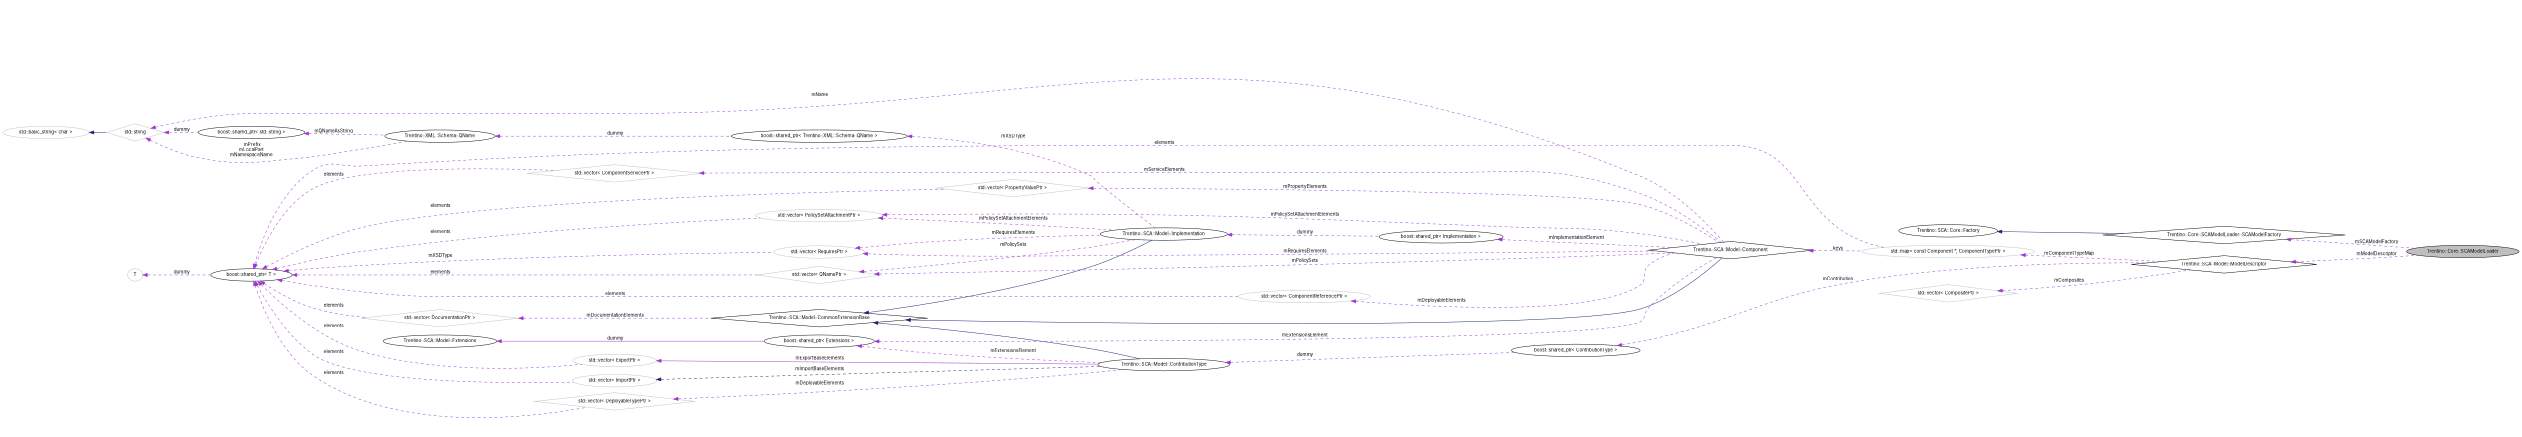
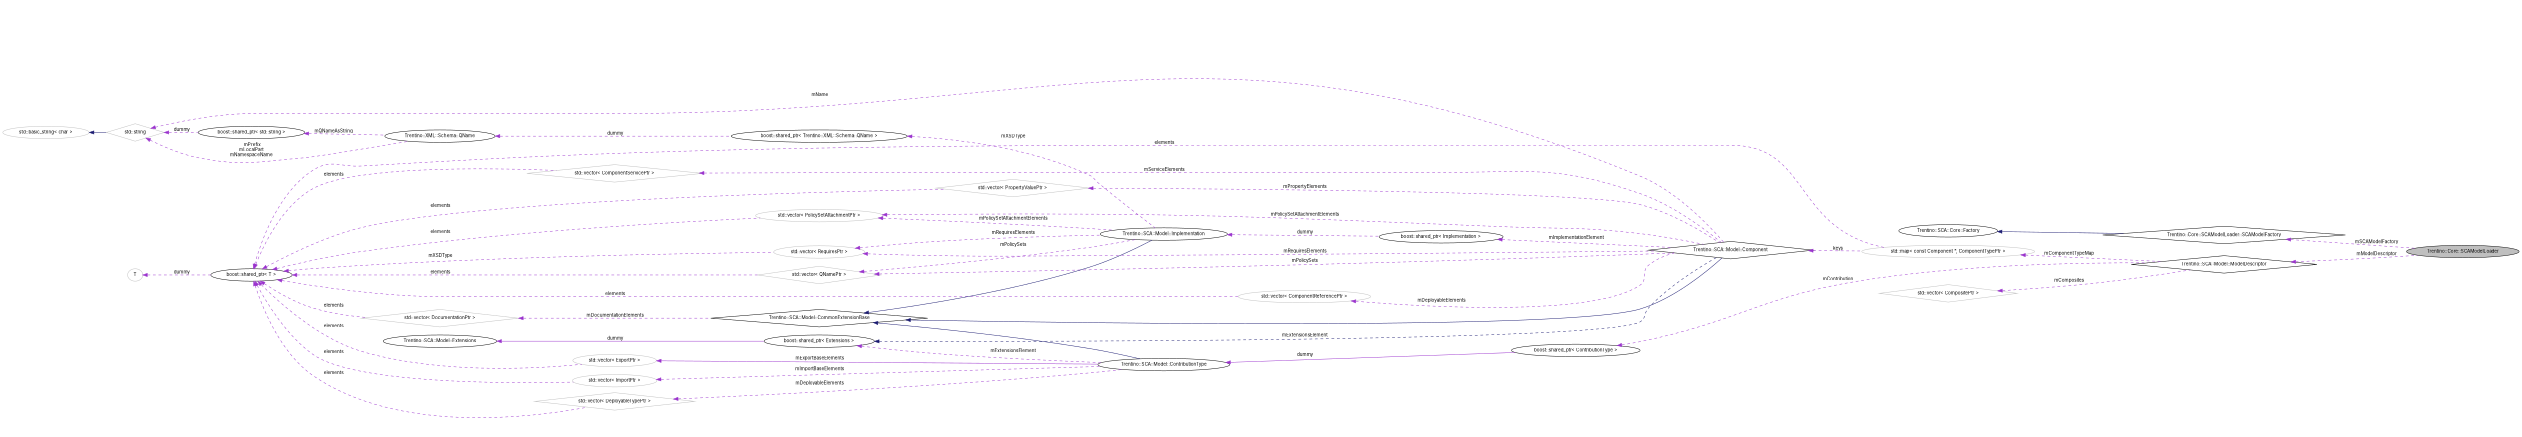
(1311, 339) -> (1311, 339)
(1373, 357) -> (1373, 357)
(881, 373) -> (881, 373)
